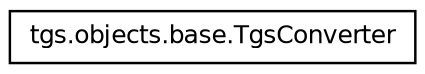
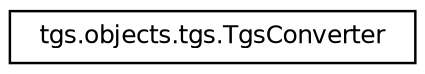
(213, 37) -> (213, 37)
